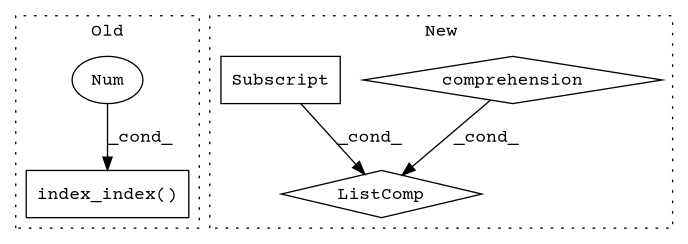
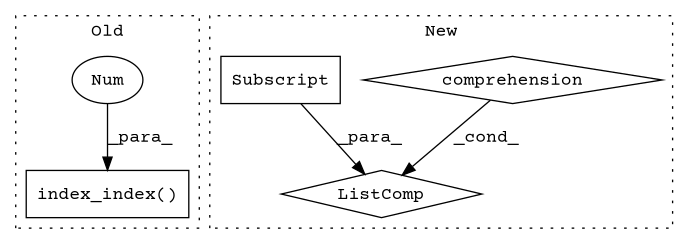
(140, 137) -> (140, 137)
(370, 137) -> (370, 137)
